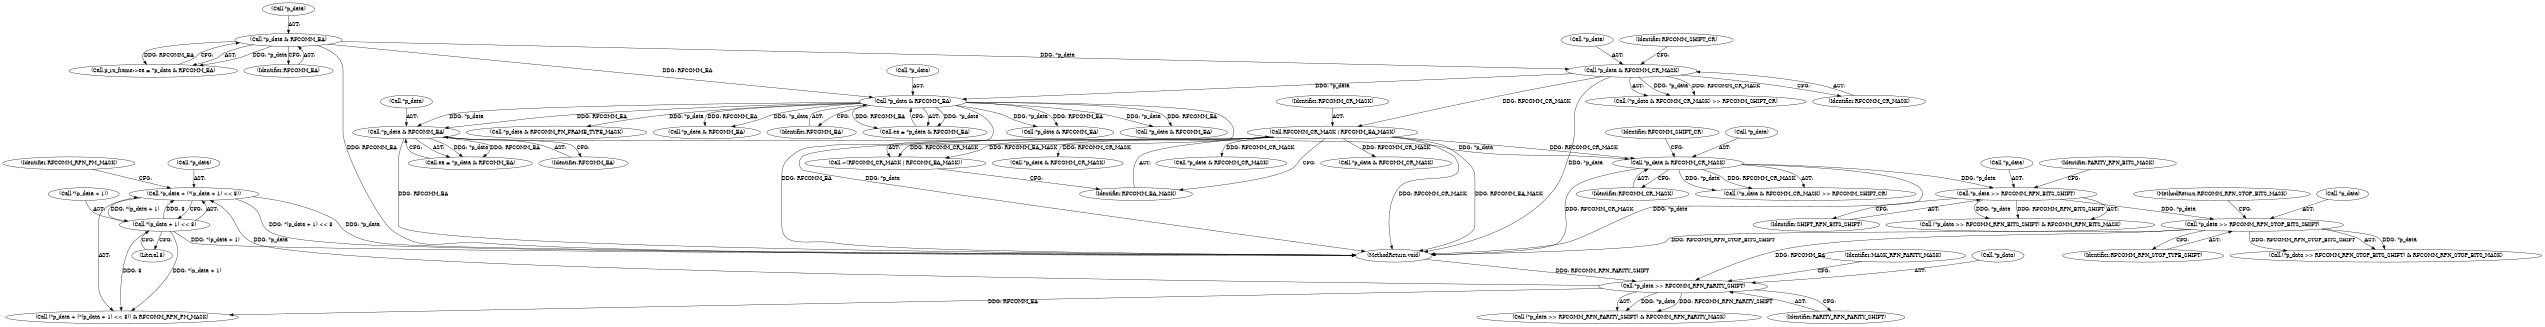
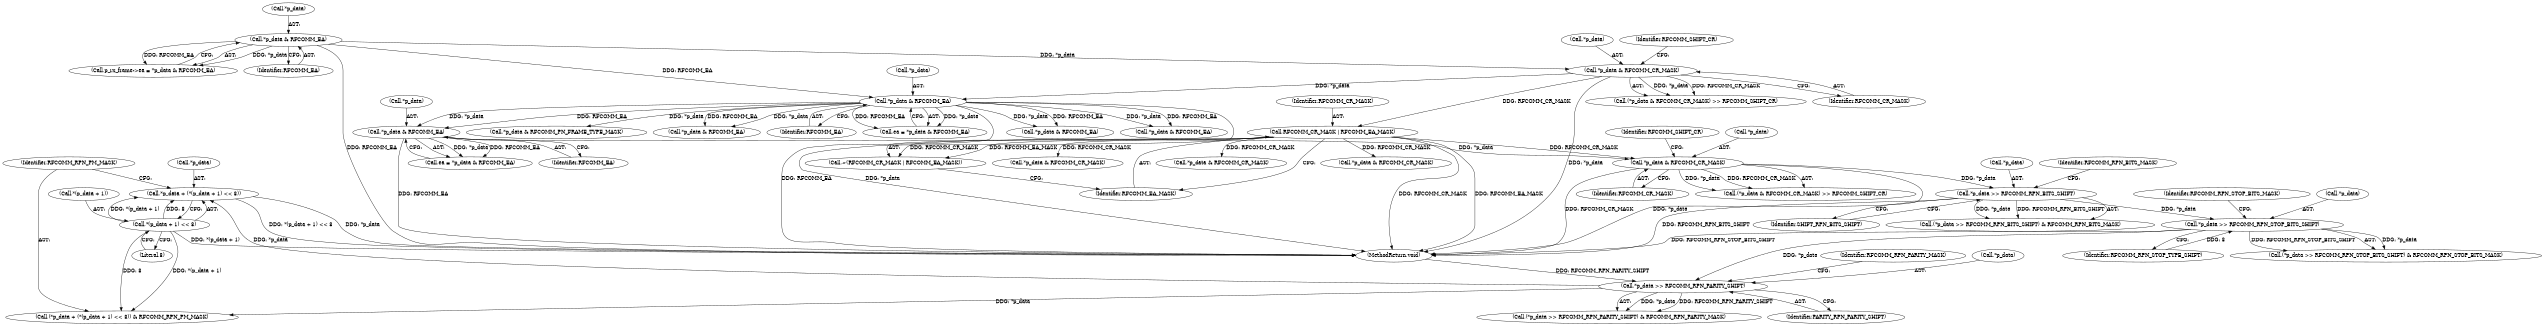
(2108, 163) -> (2108, 163)
(2222, 194) -> (2222, 194)
(1935, 209) -> (1935, 209)
none -> (1689, 212)
(99, 240) -> (38, 252)
(2216, 240) -> (2216, 240)
(1800, 256) -> (1800, 256)
(1893, 256) -> (1893, 256)
(1013, 302) -> (1013, 302)
